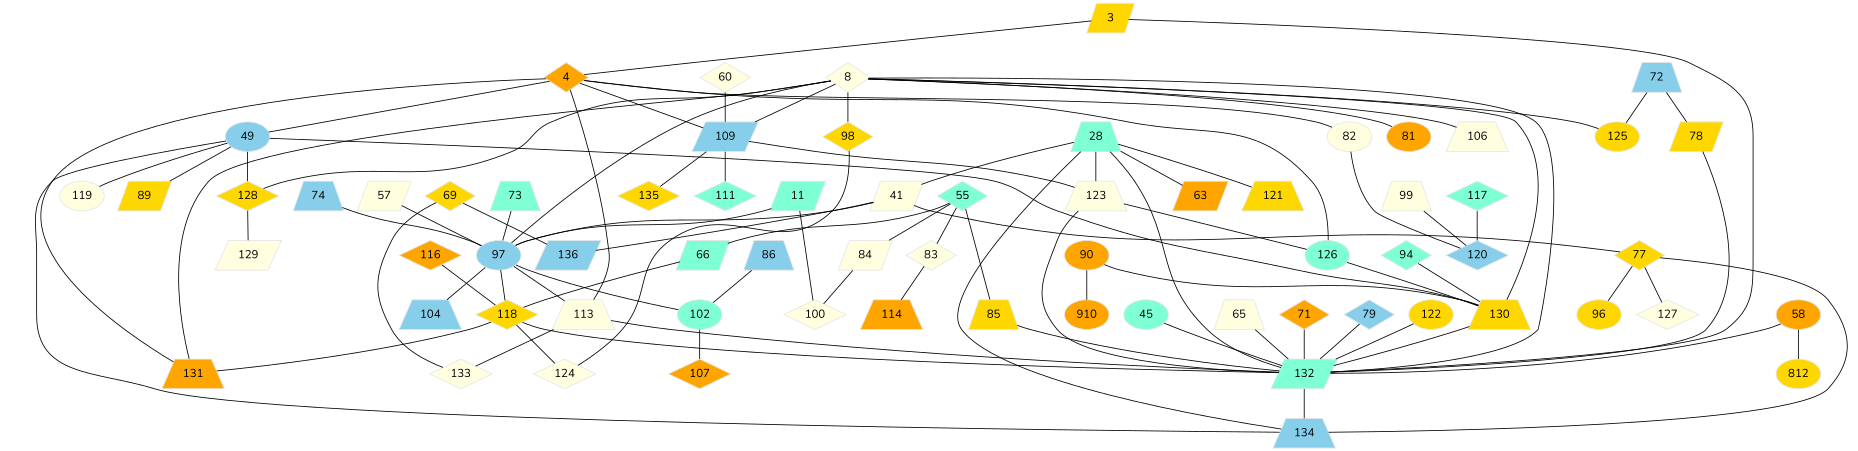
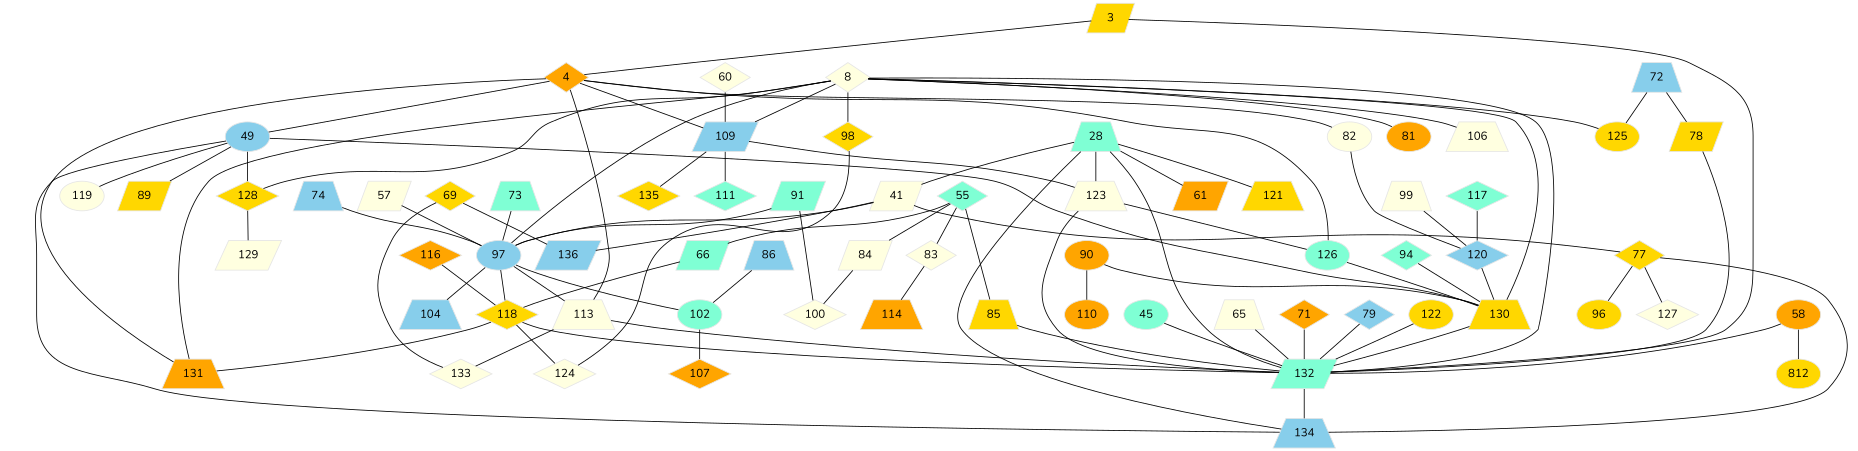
(798, 196) -> (798, 196)
(1200, 196) -> (1200, 196)
none -> (1488, 284)
(1087, 315) -> (1087, 315)
